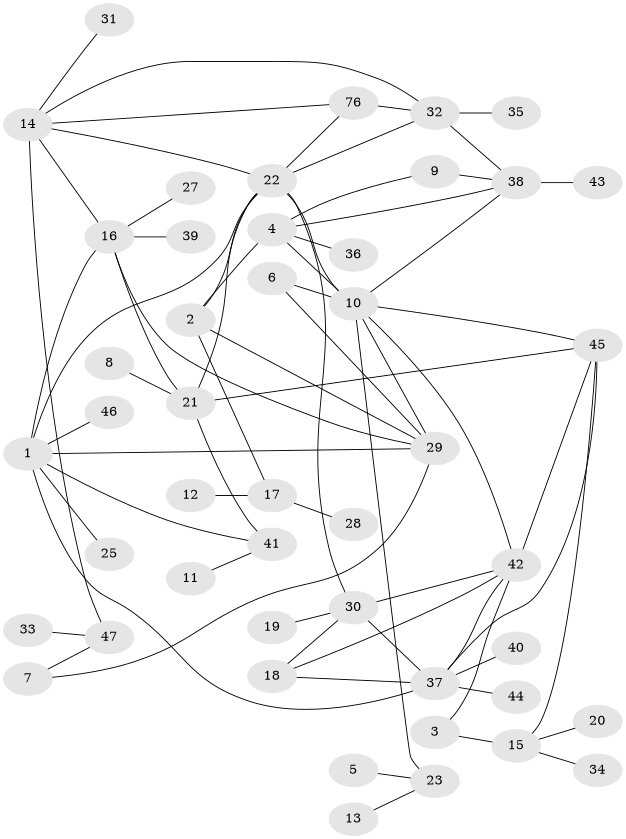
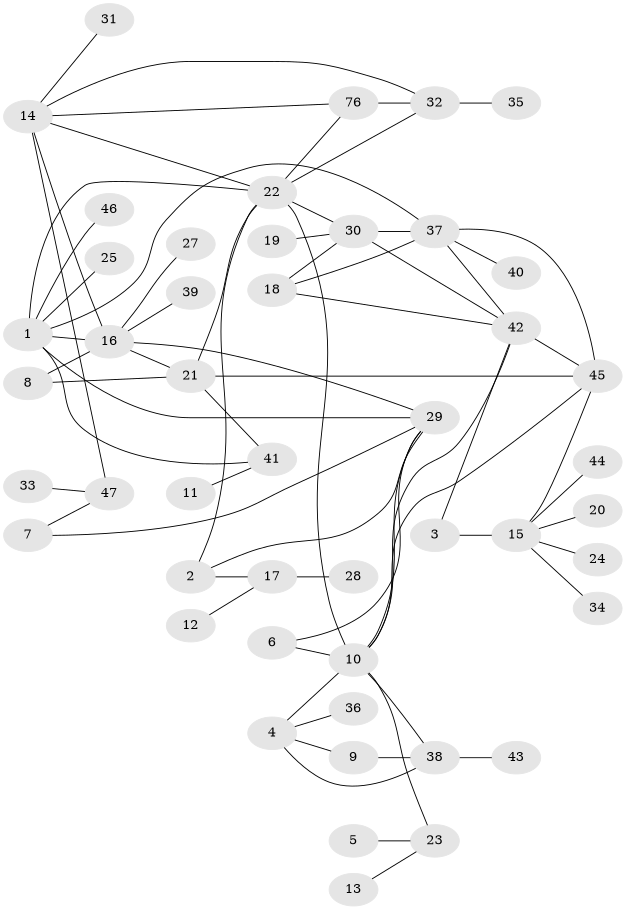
(476, 148) -> none
(234, 269) -> none
none -> (70, 362)
none -> (598, 560)
(476, 690) -> (557, 499)
